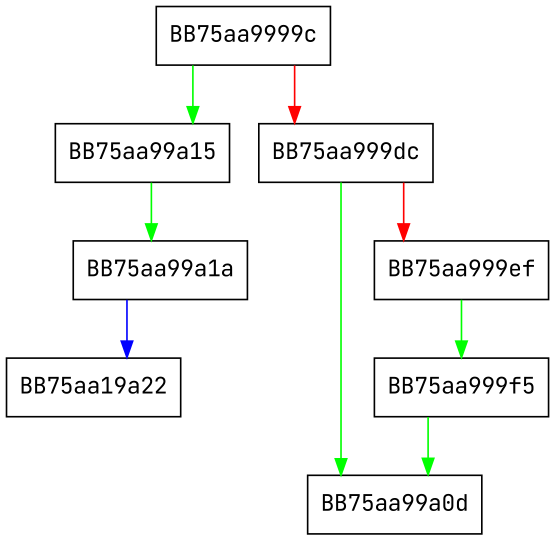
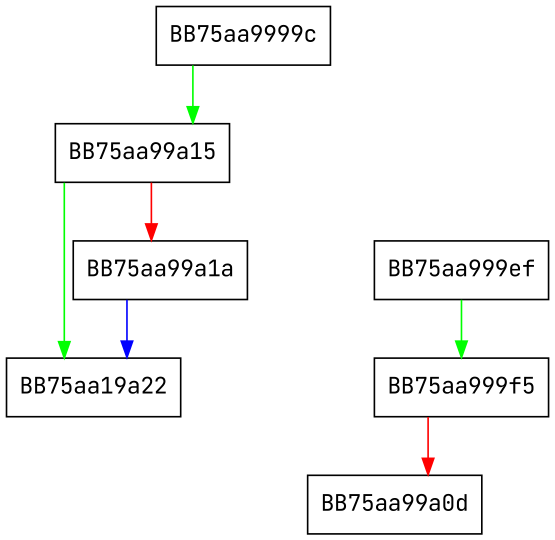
(346, 153) -> none
(151, 203) -> (151, 203)
none -> (64, 262)
(428, 438) -> (428, 438)
